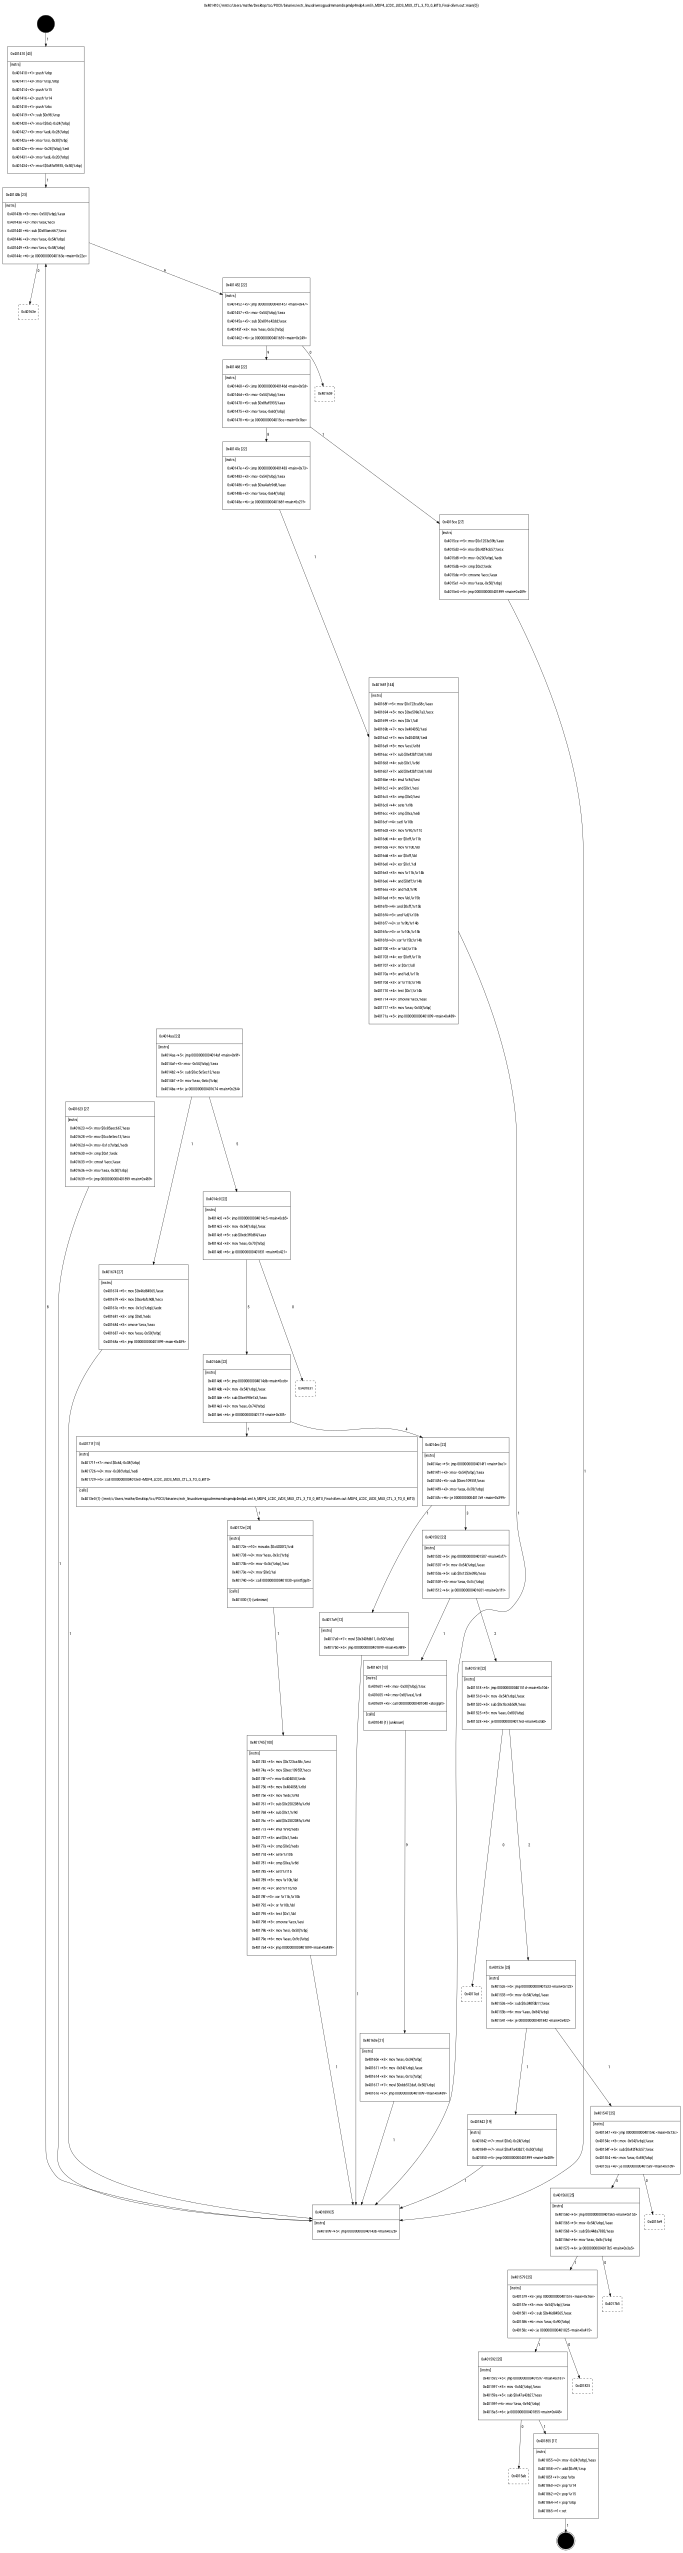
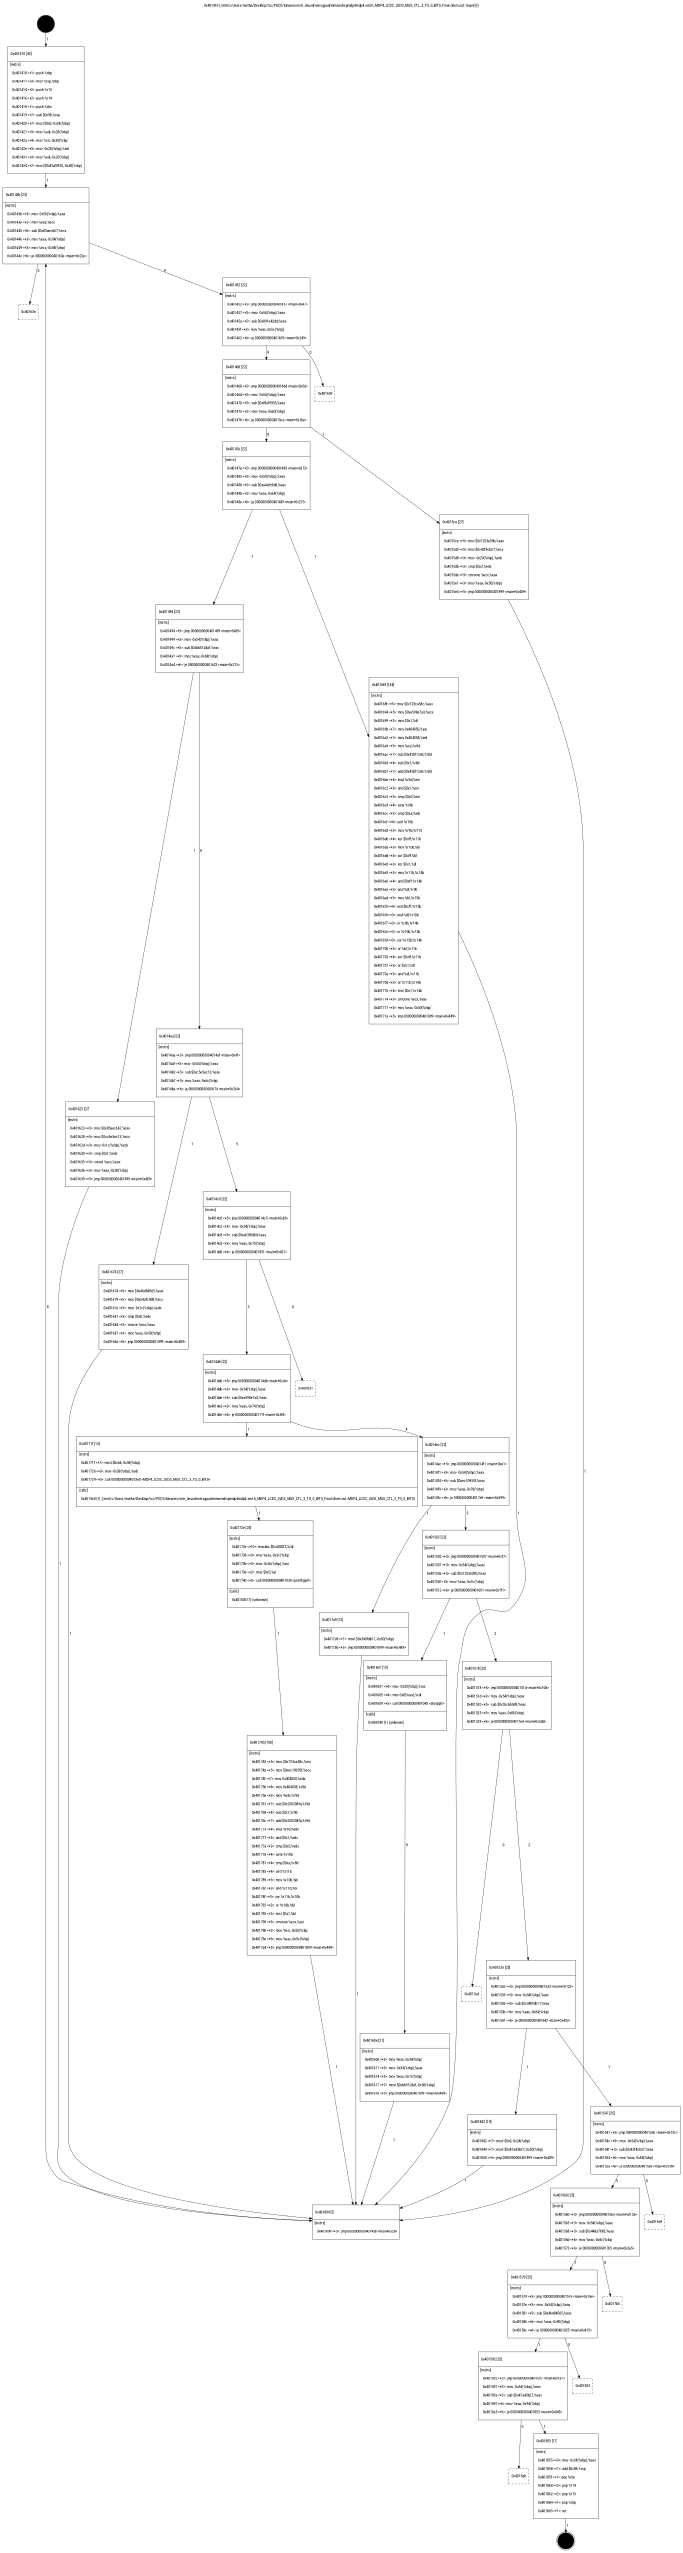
none -> (199, 639)
